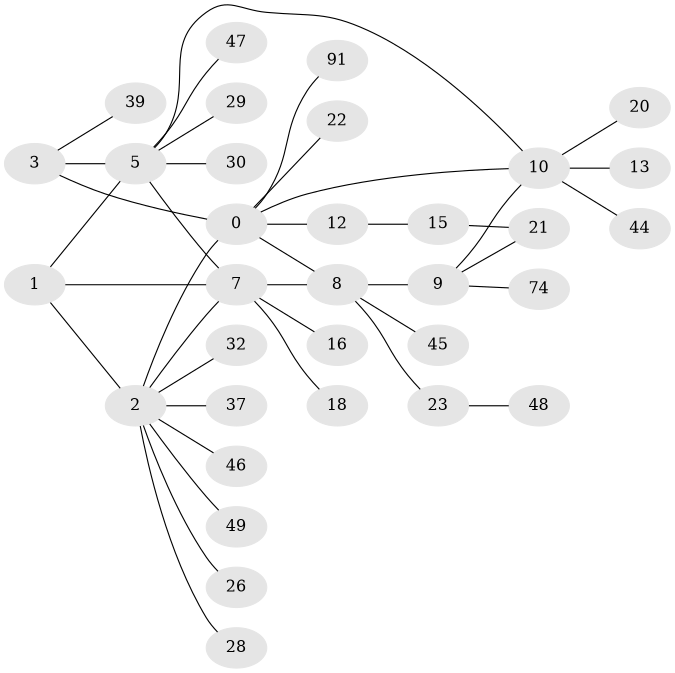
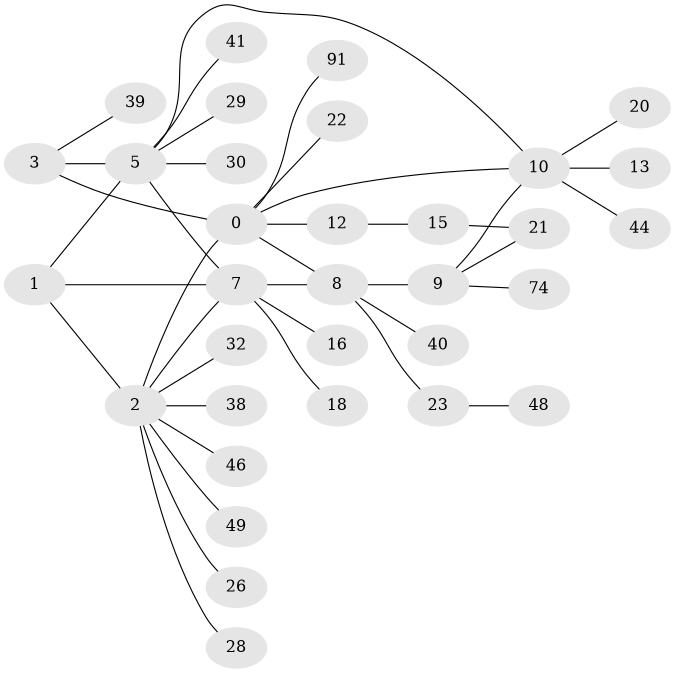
(236, 43) -> (236, 43)
(438, 345) -> (438, 345)
(236, 406) -> (236, 406)
